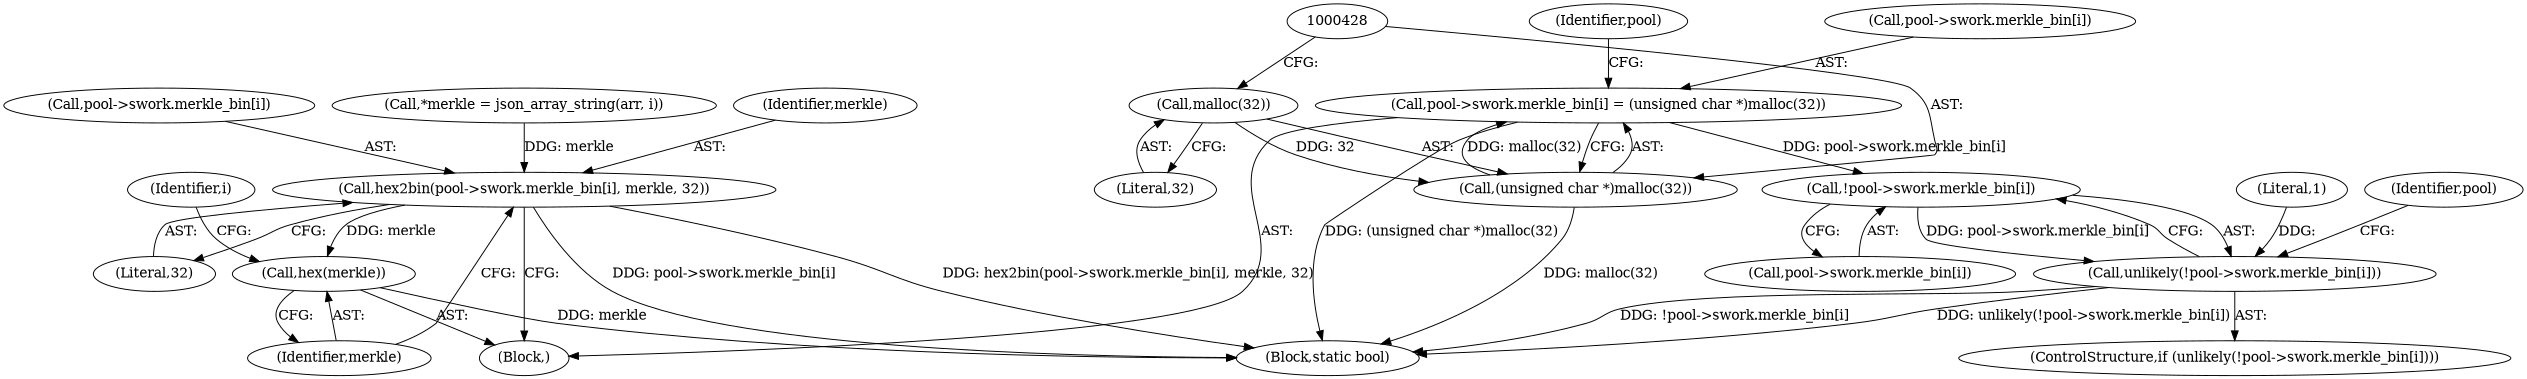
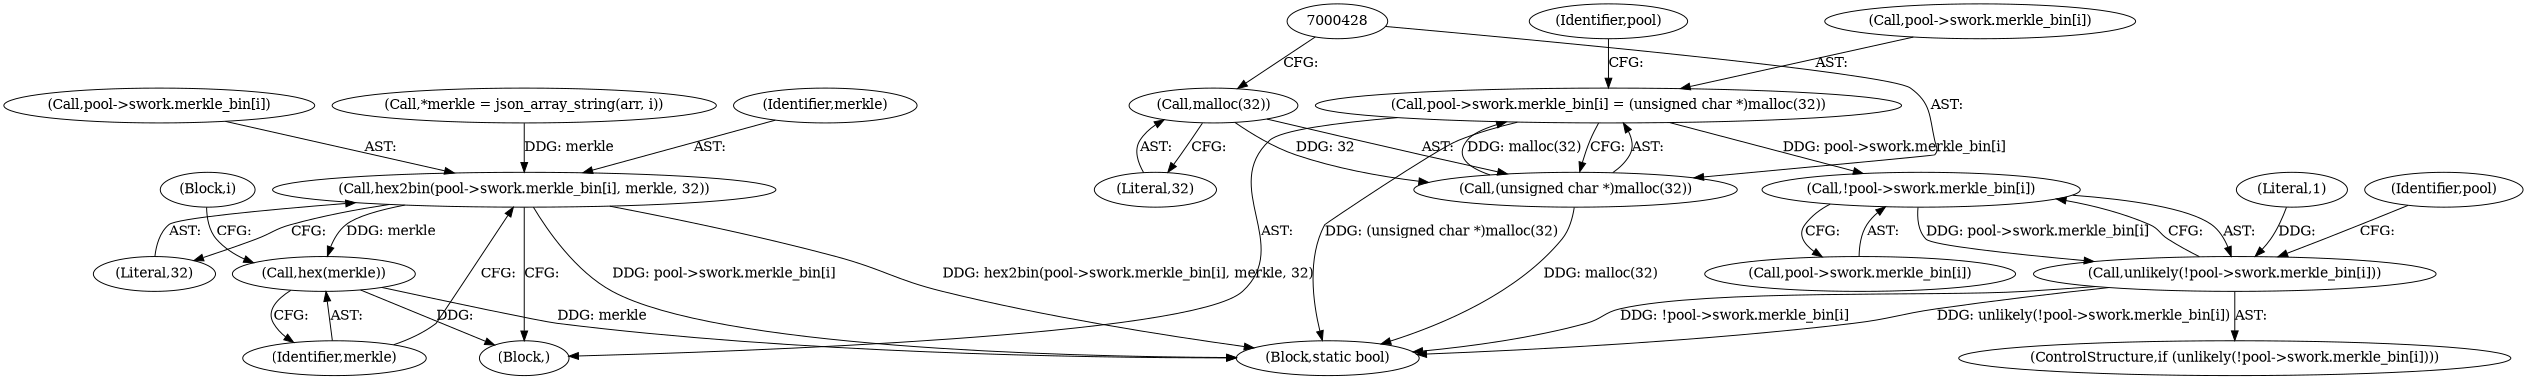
(1337, 21) -> (1337, 21)
(191, 190) -> (208, 190)
(455, 316) -> (457, 316)
